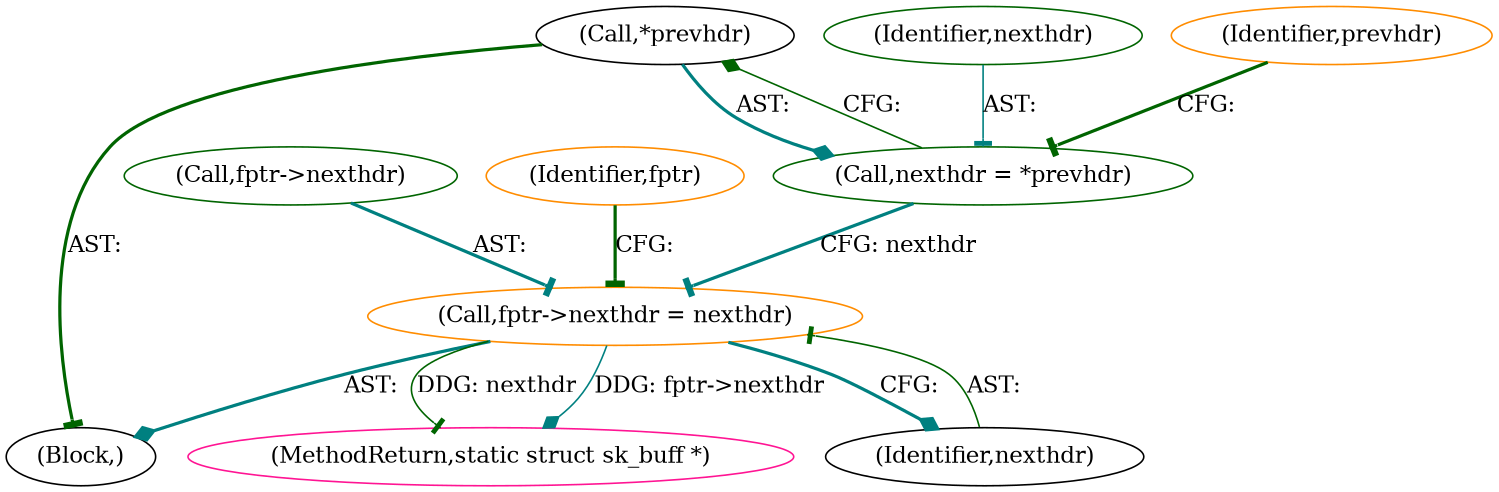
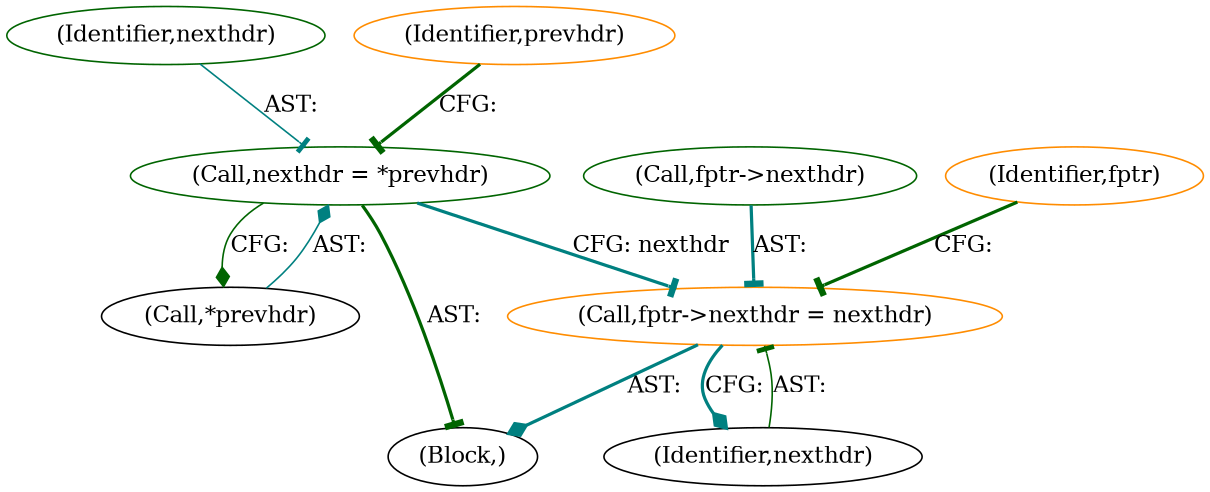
(181, 106) -> (415, 309)
(740, 120) -> (296, 258)
(491, 457) -> none
